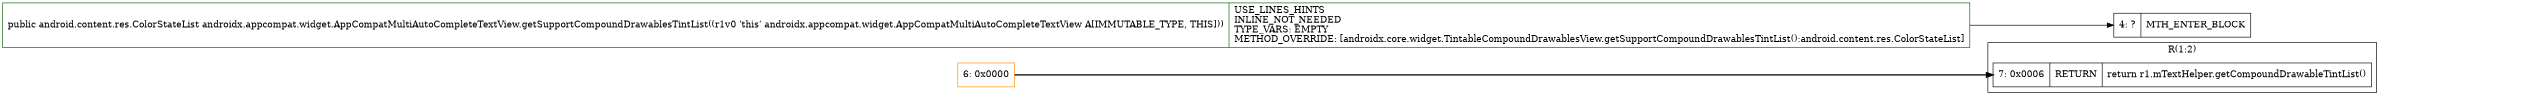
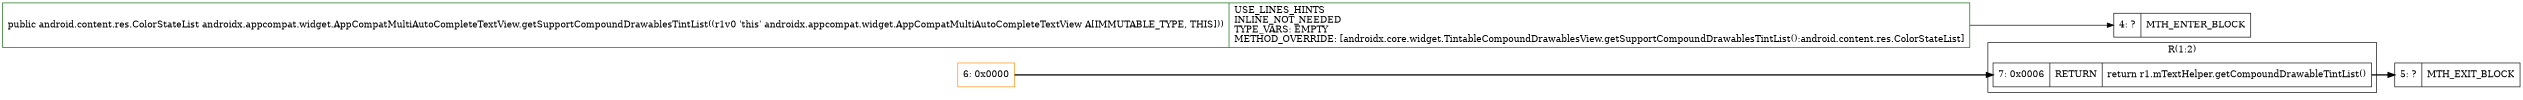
none -> (2457, 75)
